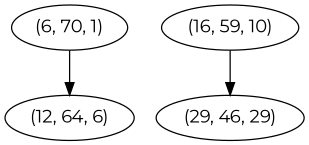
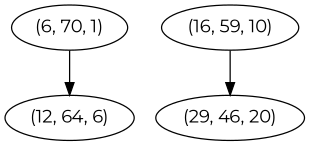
(230, 118) -> (230, 118)
